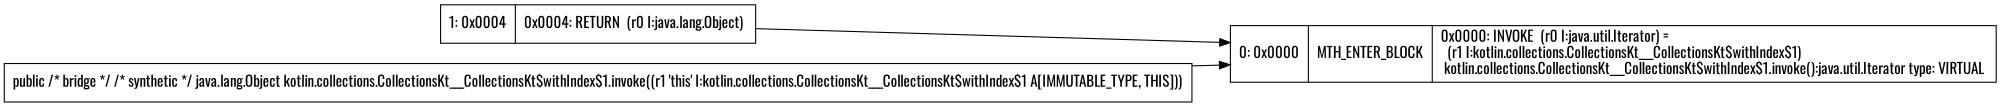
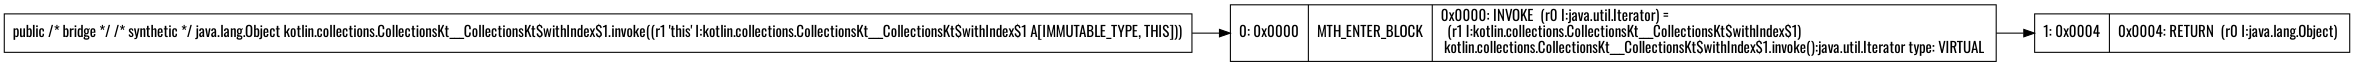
(988, 35) -> (2010, 33)
